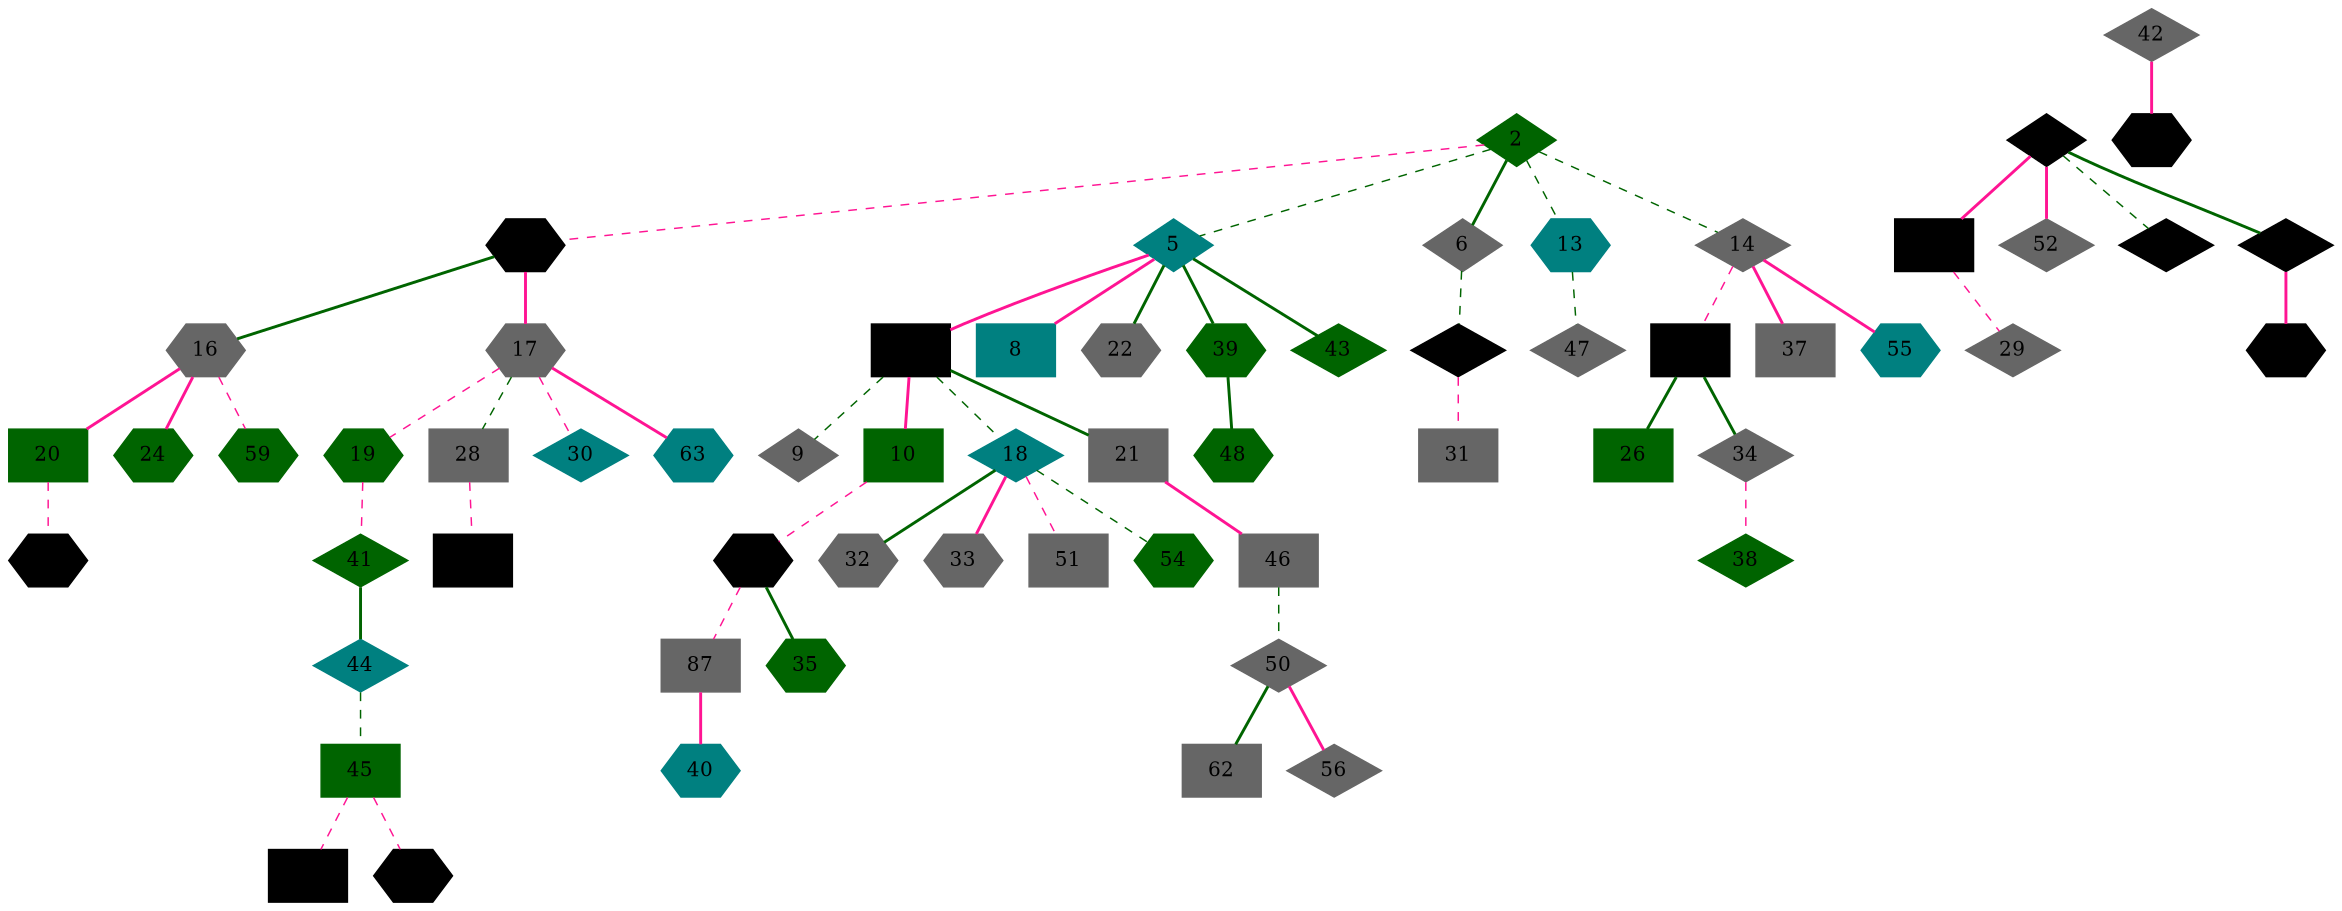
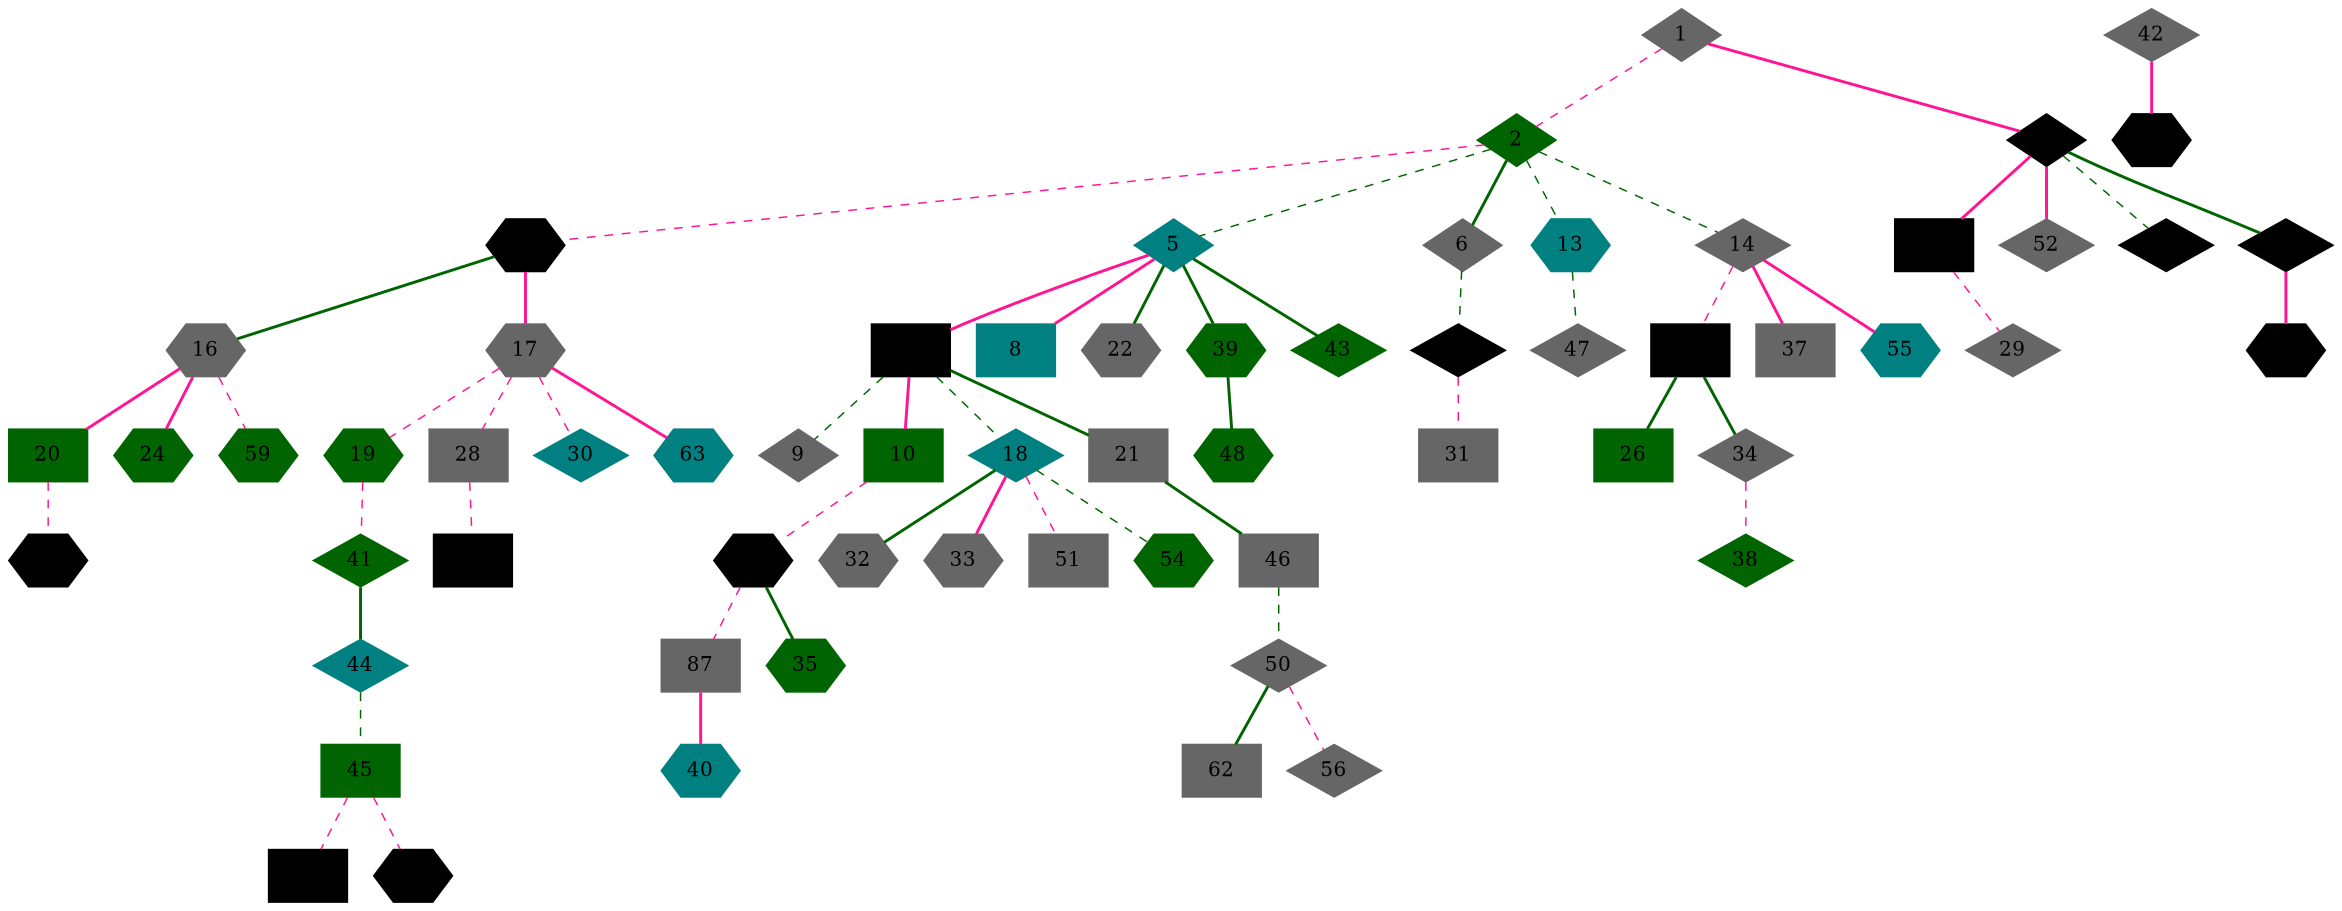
none -> (1682, 35)
(497, 403) -> (497, 403)
(1203, 508) -> (1203, 508)
(1306, 718) -> (1306, 718)
